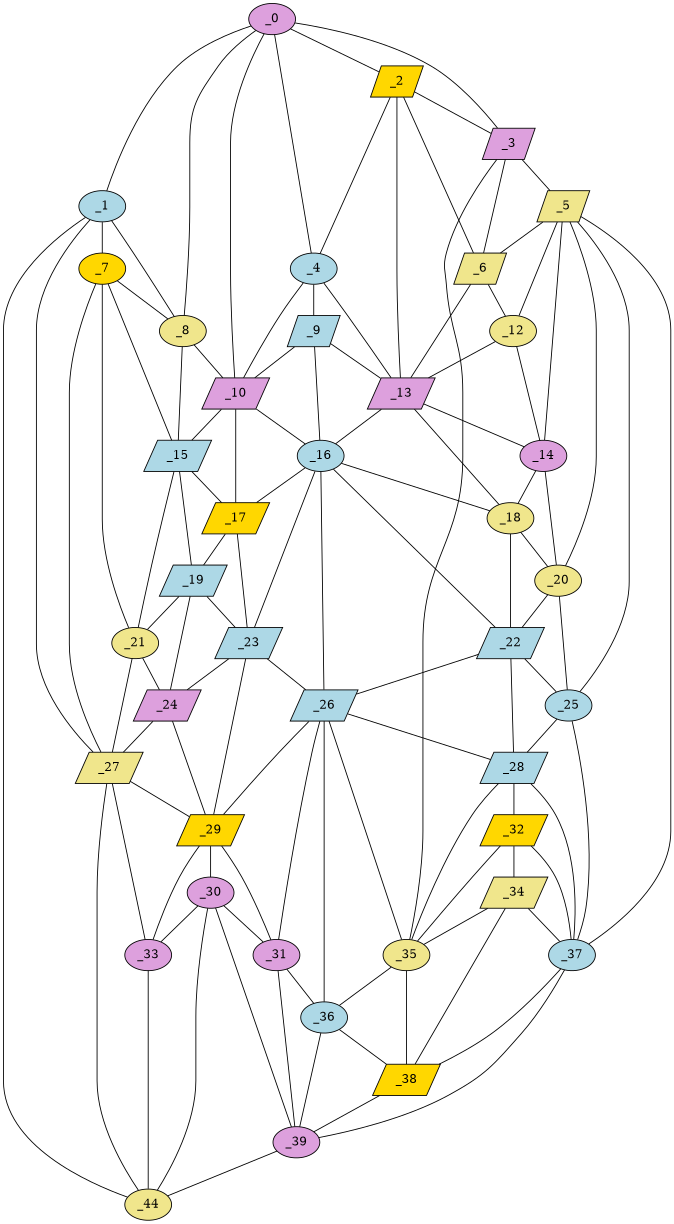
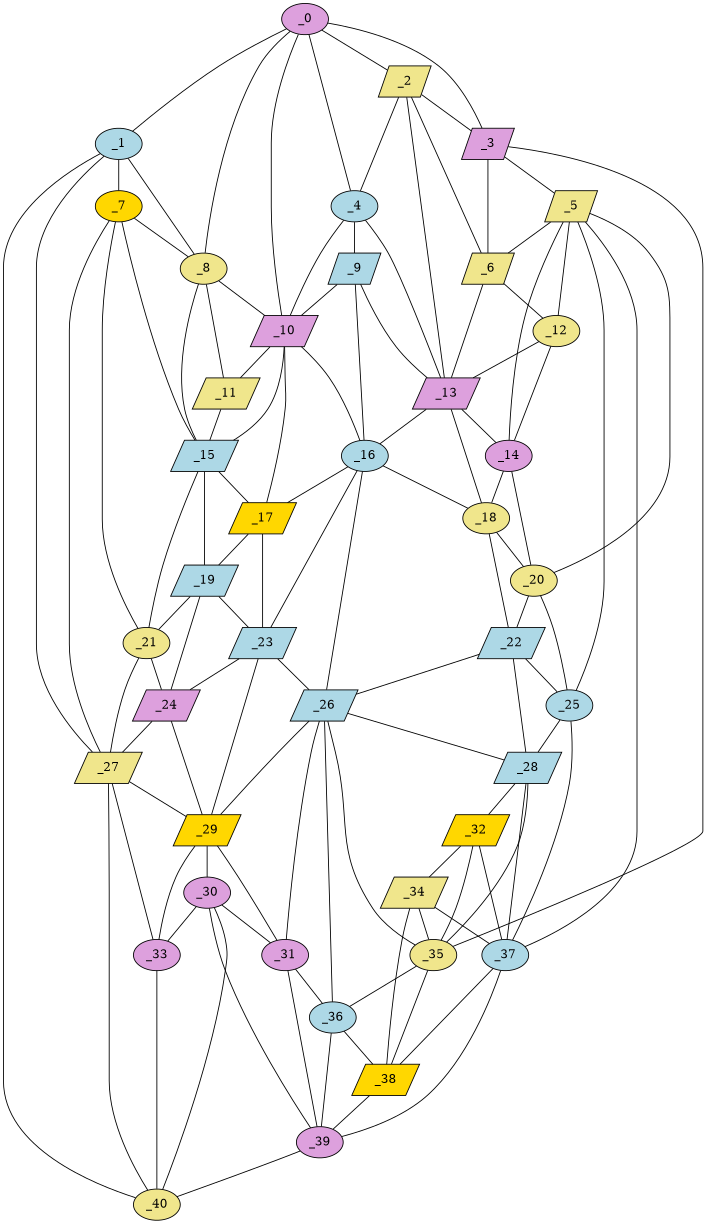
(397, 81) -> (405, 81)
none -> (226, 393)
(414, 548) -> none
(148, 1205) -> (157, 1205)
